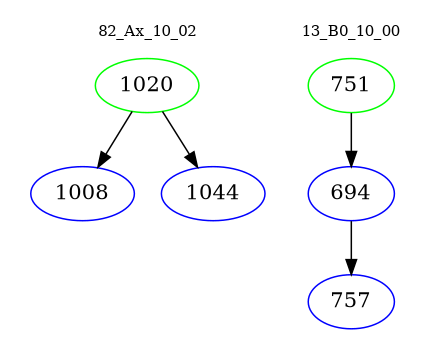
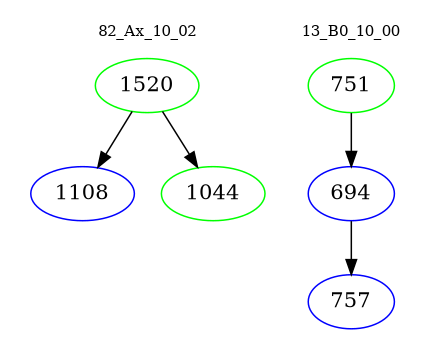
(147, 86) -> (147, 86)
(83, 194) -> (83, 194)
(213, 194) -> (213, 194)
